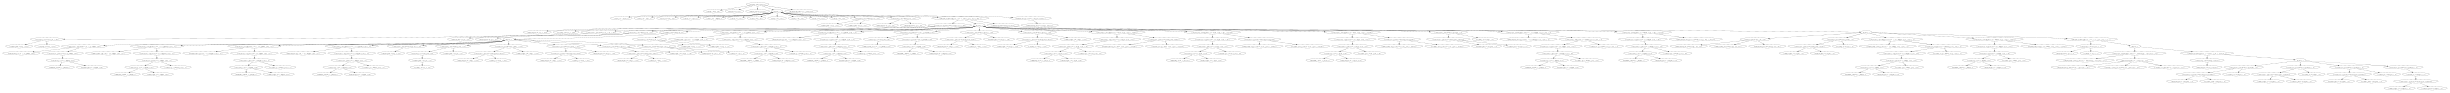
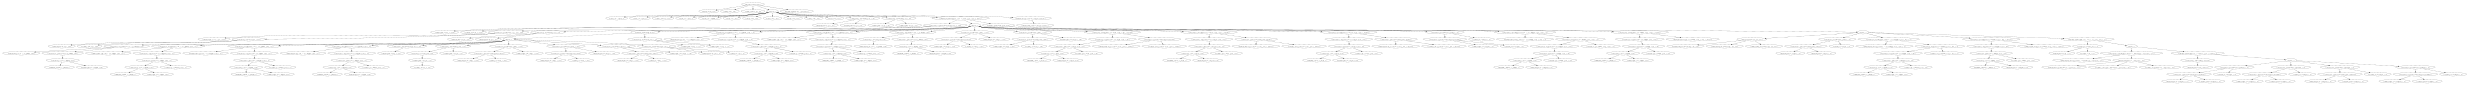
none -> (214, 39)
(2416, 77) -> (2415, 70)
